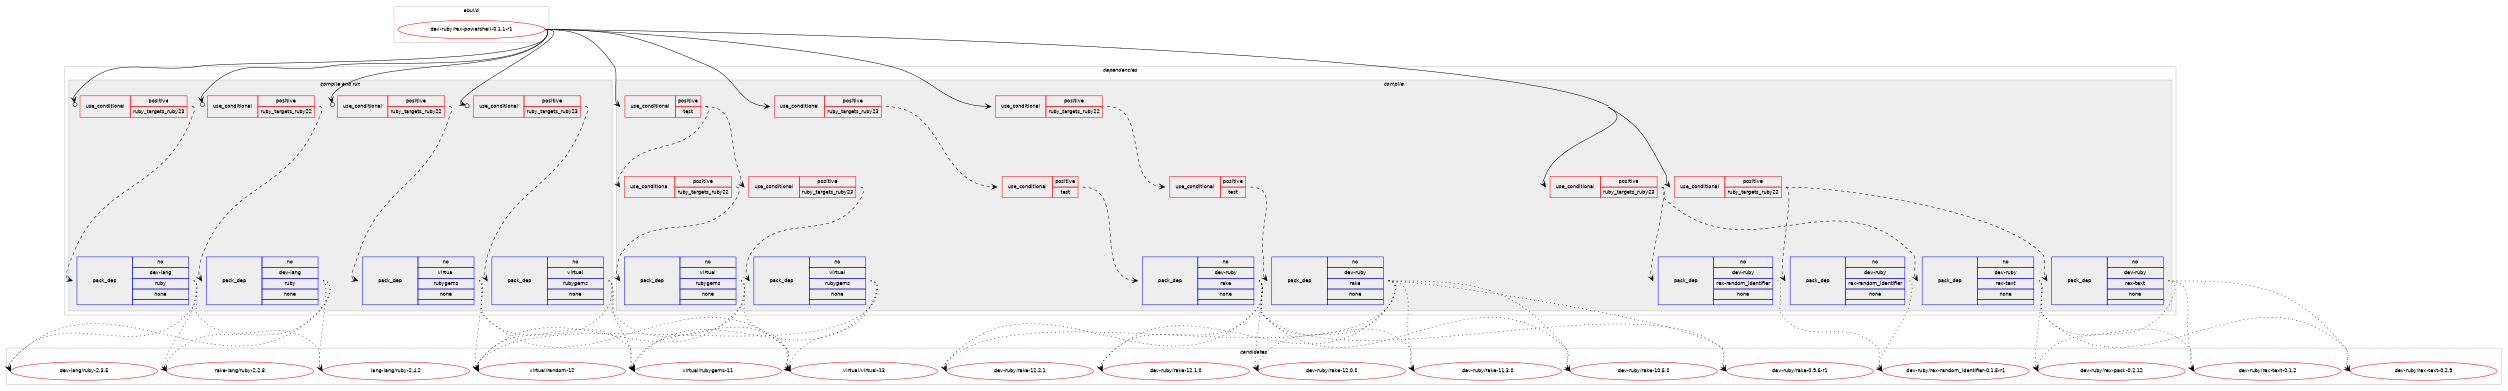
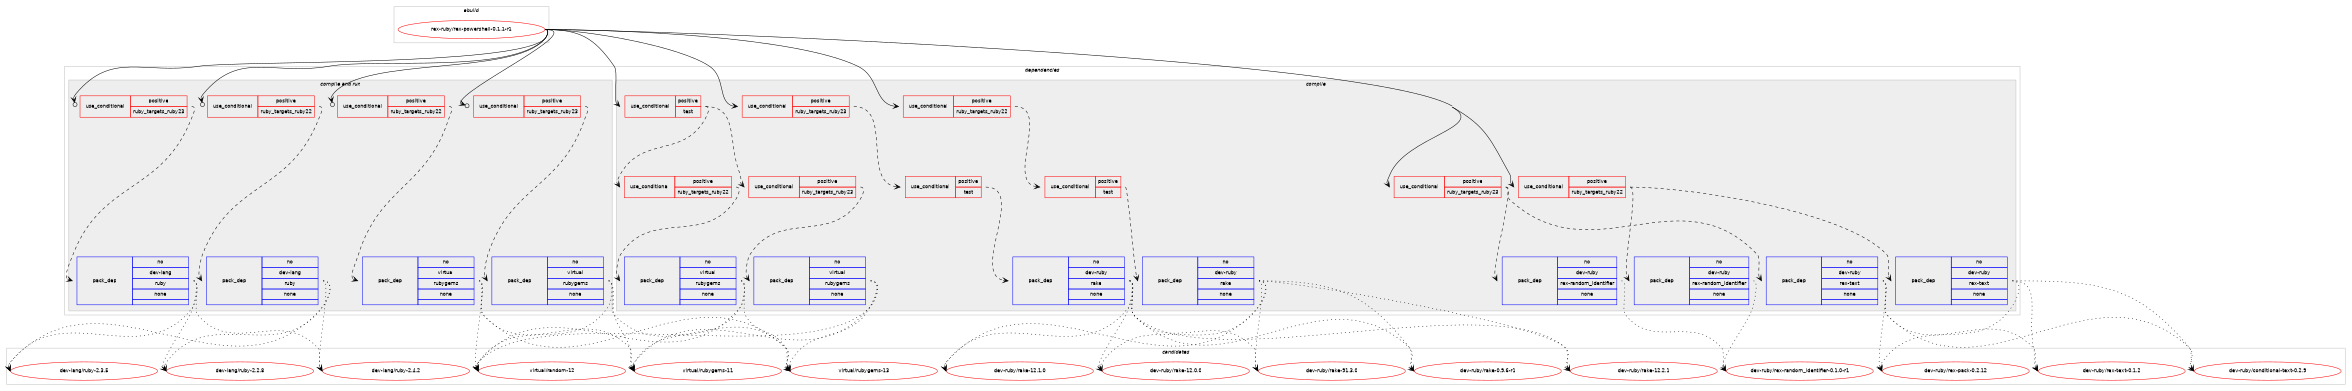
(471, 30) -> (471, 30)
(240, 371) -> (240, 371)
(396, 371) -> (396, 371)
(864, 371) -> (864, 371)
(1488, 371) -> (1332, 371)
(1644, 371) -> none
(1956, 371) -> (1800, 371)
(2424, 371) -> (2268, 371)
